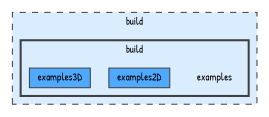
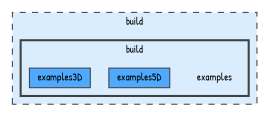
(139, 78) -> (139, 78)
